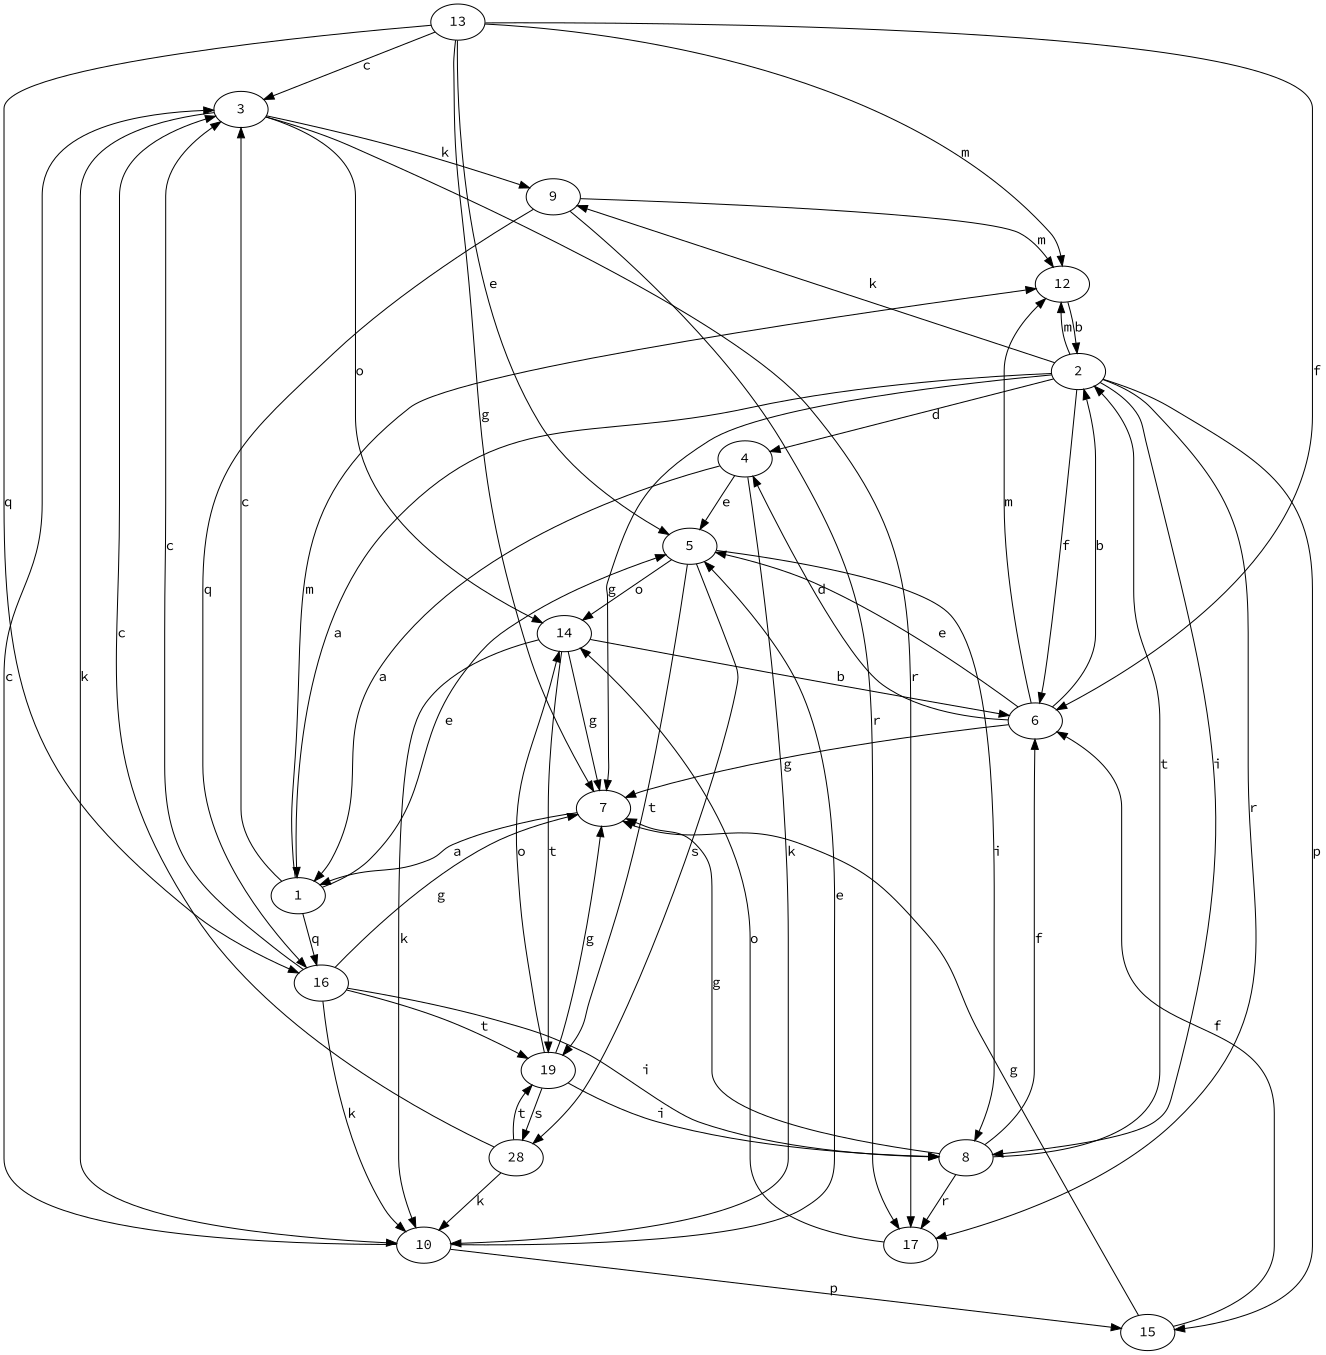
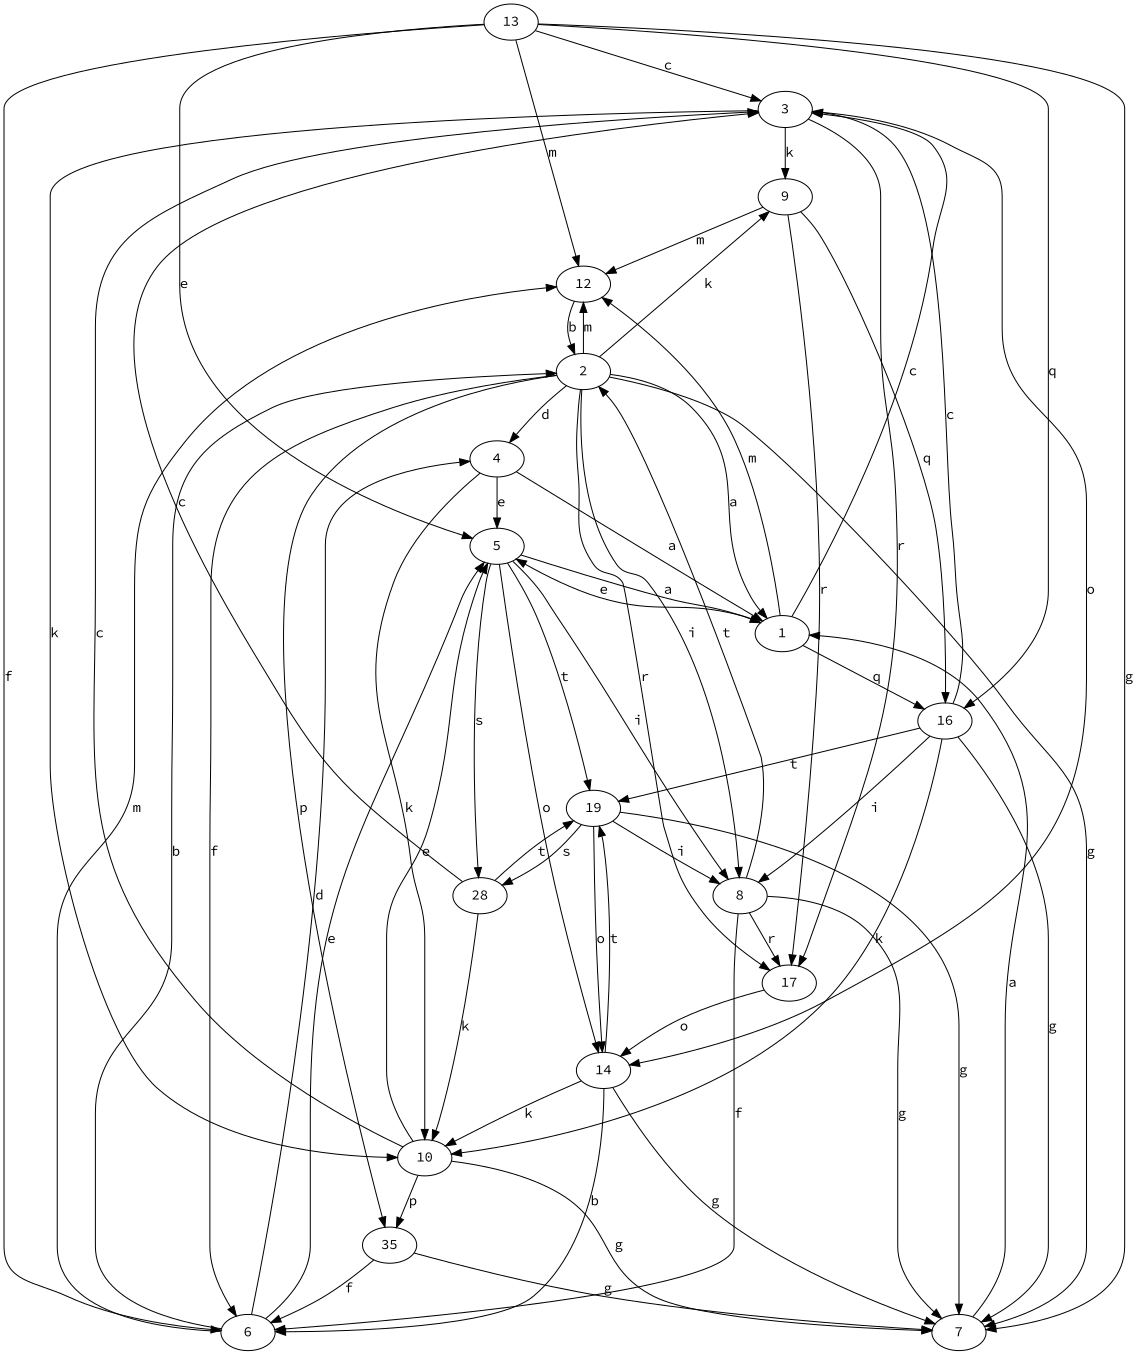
none -> (635, 590)
(830, 750) -> (649, 1294)
(1148, 1333) -> (390, 1245)
